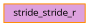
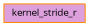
(45, 13) -> (45, 13)
